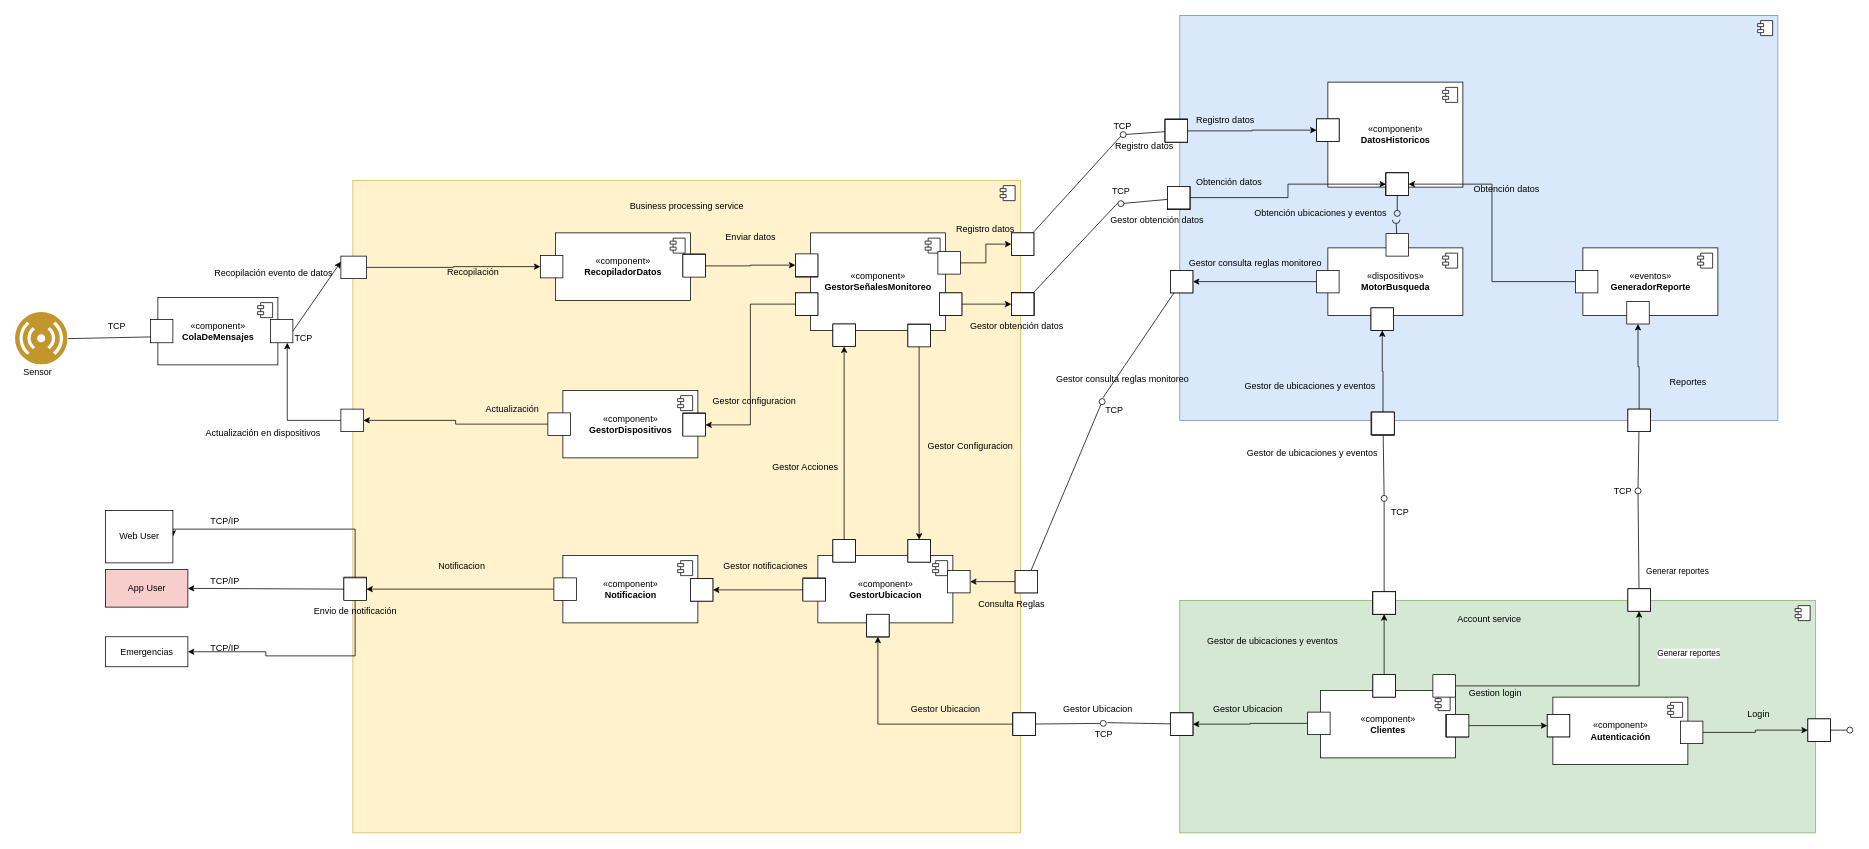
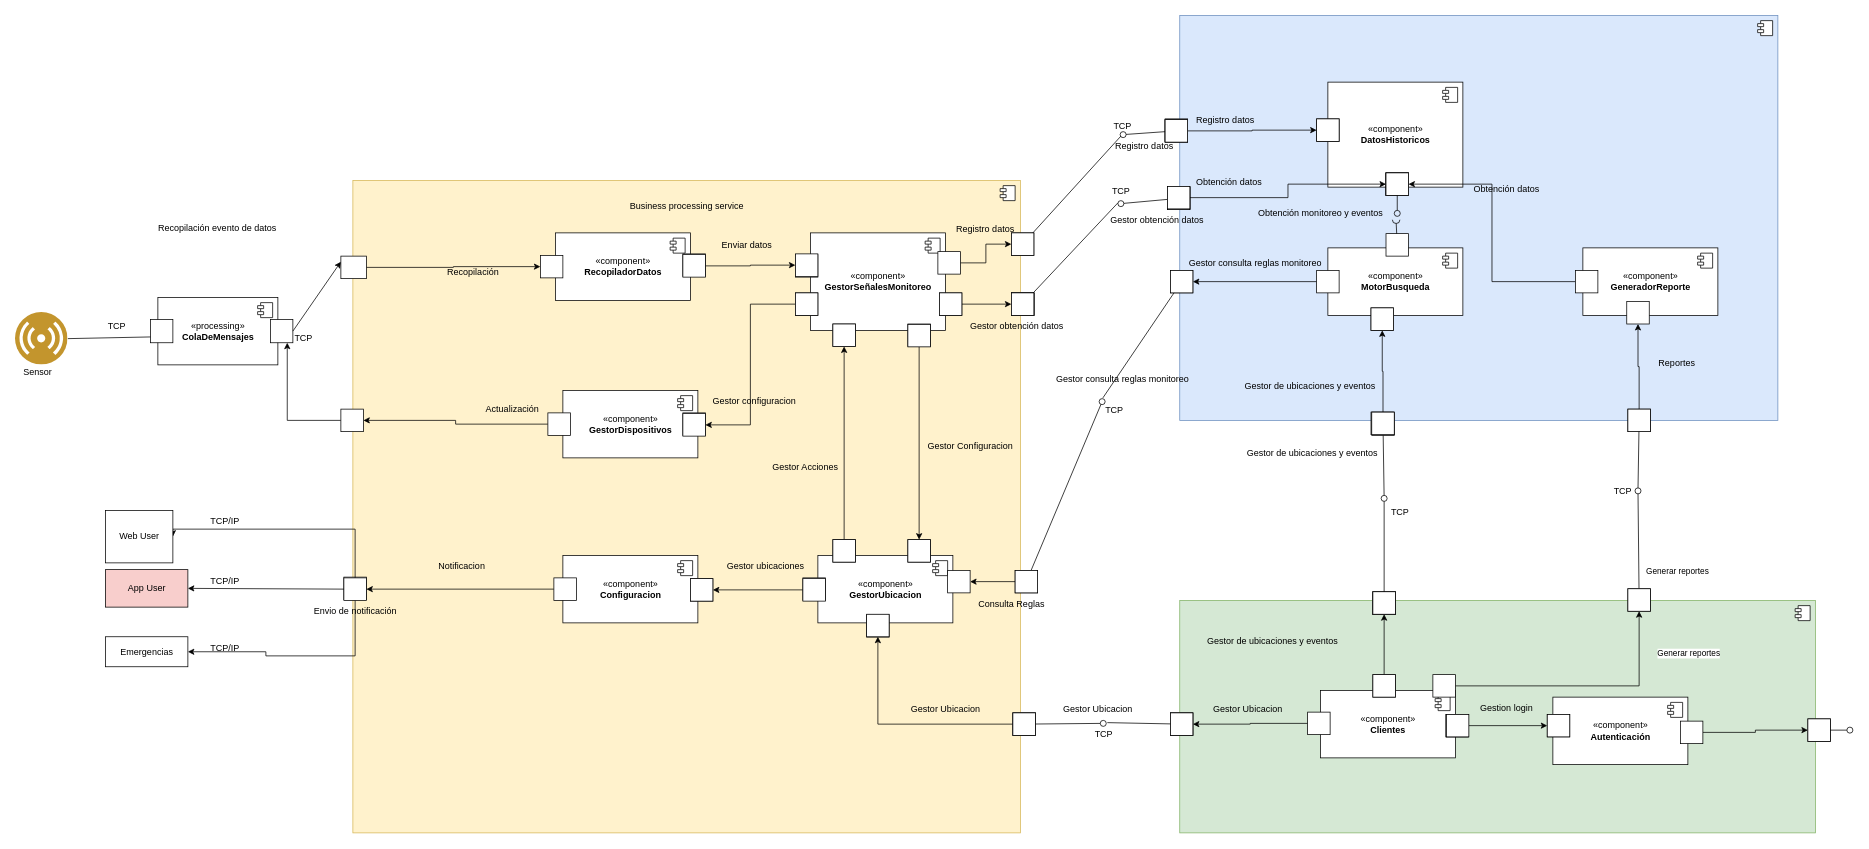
(1321, 213) -> (1321, 213)
(750, 237) -> (747, 245)
(273, 273) -> (217, 228)
(1396, 282) -> (1396, 282)
(1651, 282) -> (1651, 282)
(218, 331) -> (218, 331)
(1688, 382) -> (1677, 363)
(263, 433) -> none
(766, 567) -> (766, 567)
(631, 589) -> (631, 589)
(1489, 619) -> none
(1495, 693) -> (1506, 708)
(1758, 714) -> none
